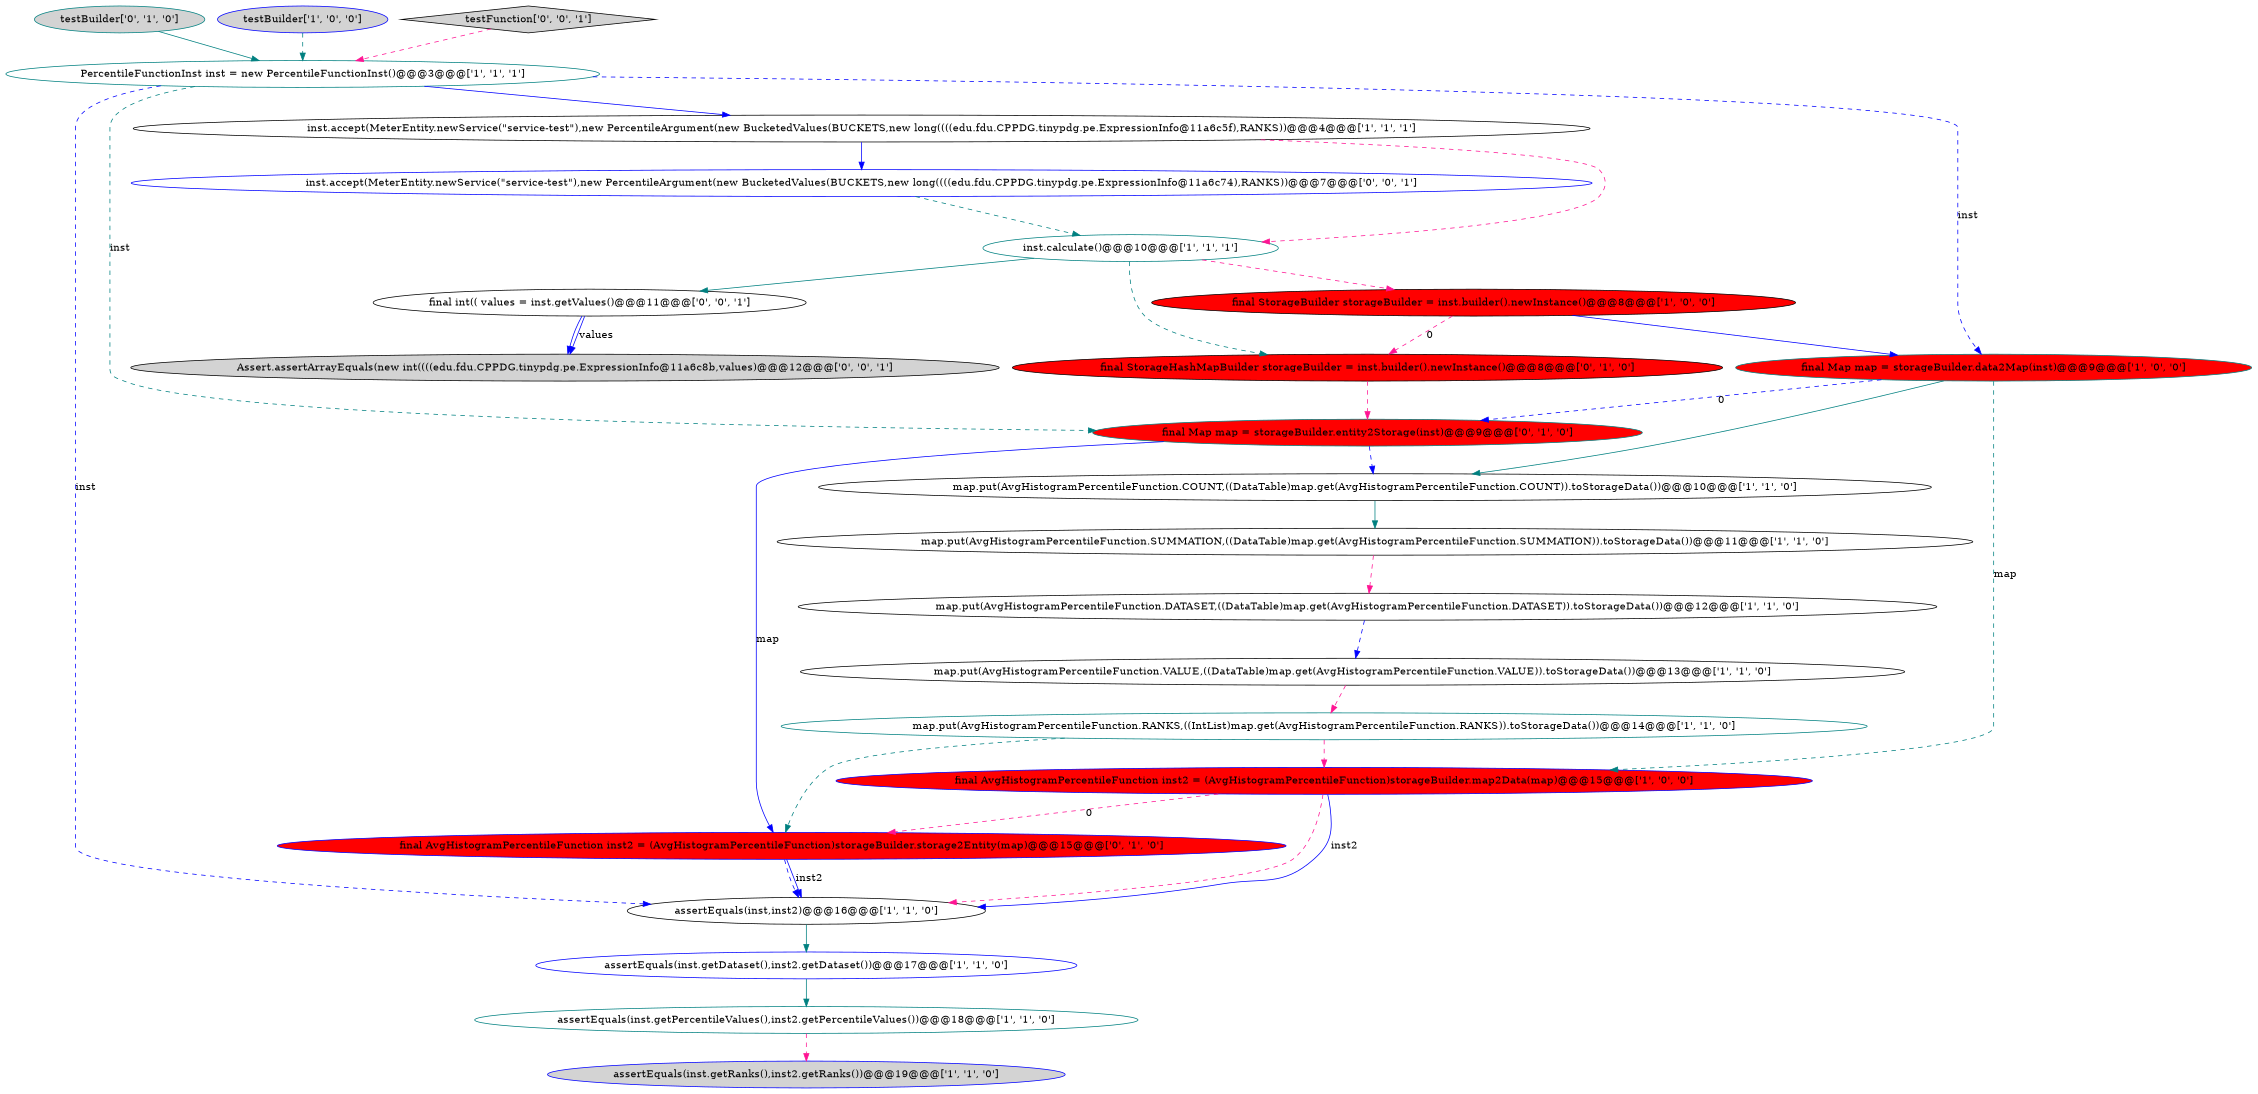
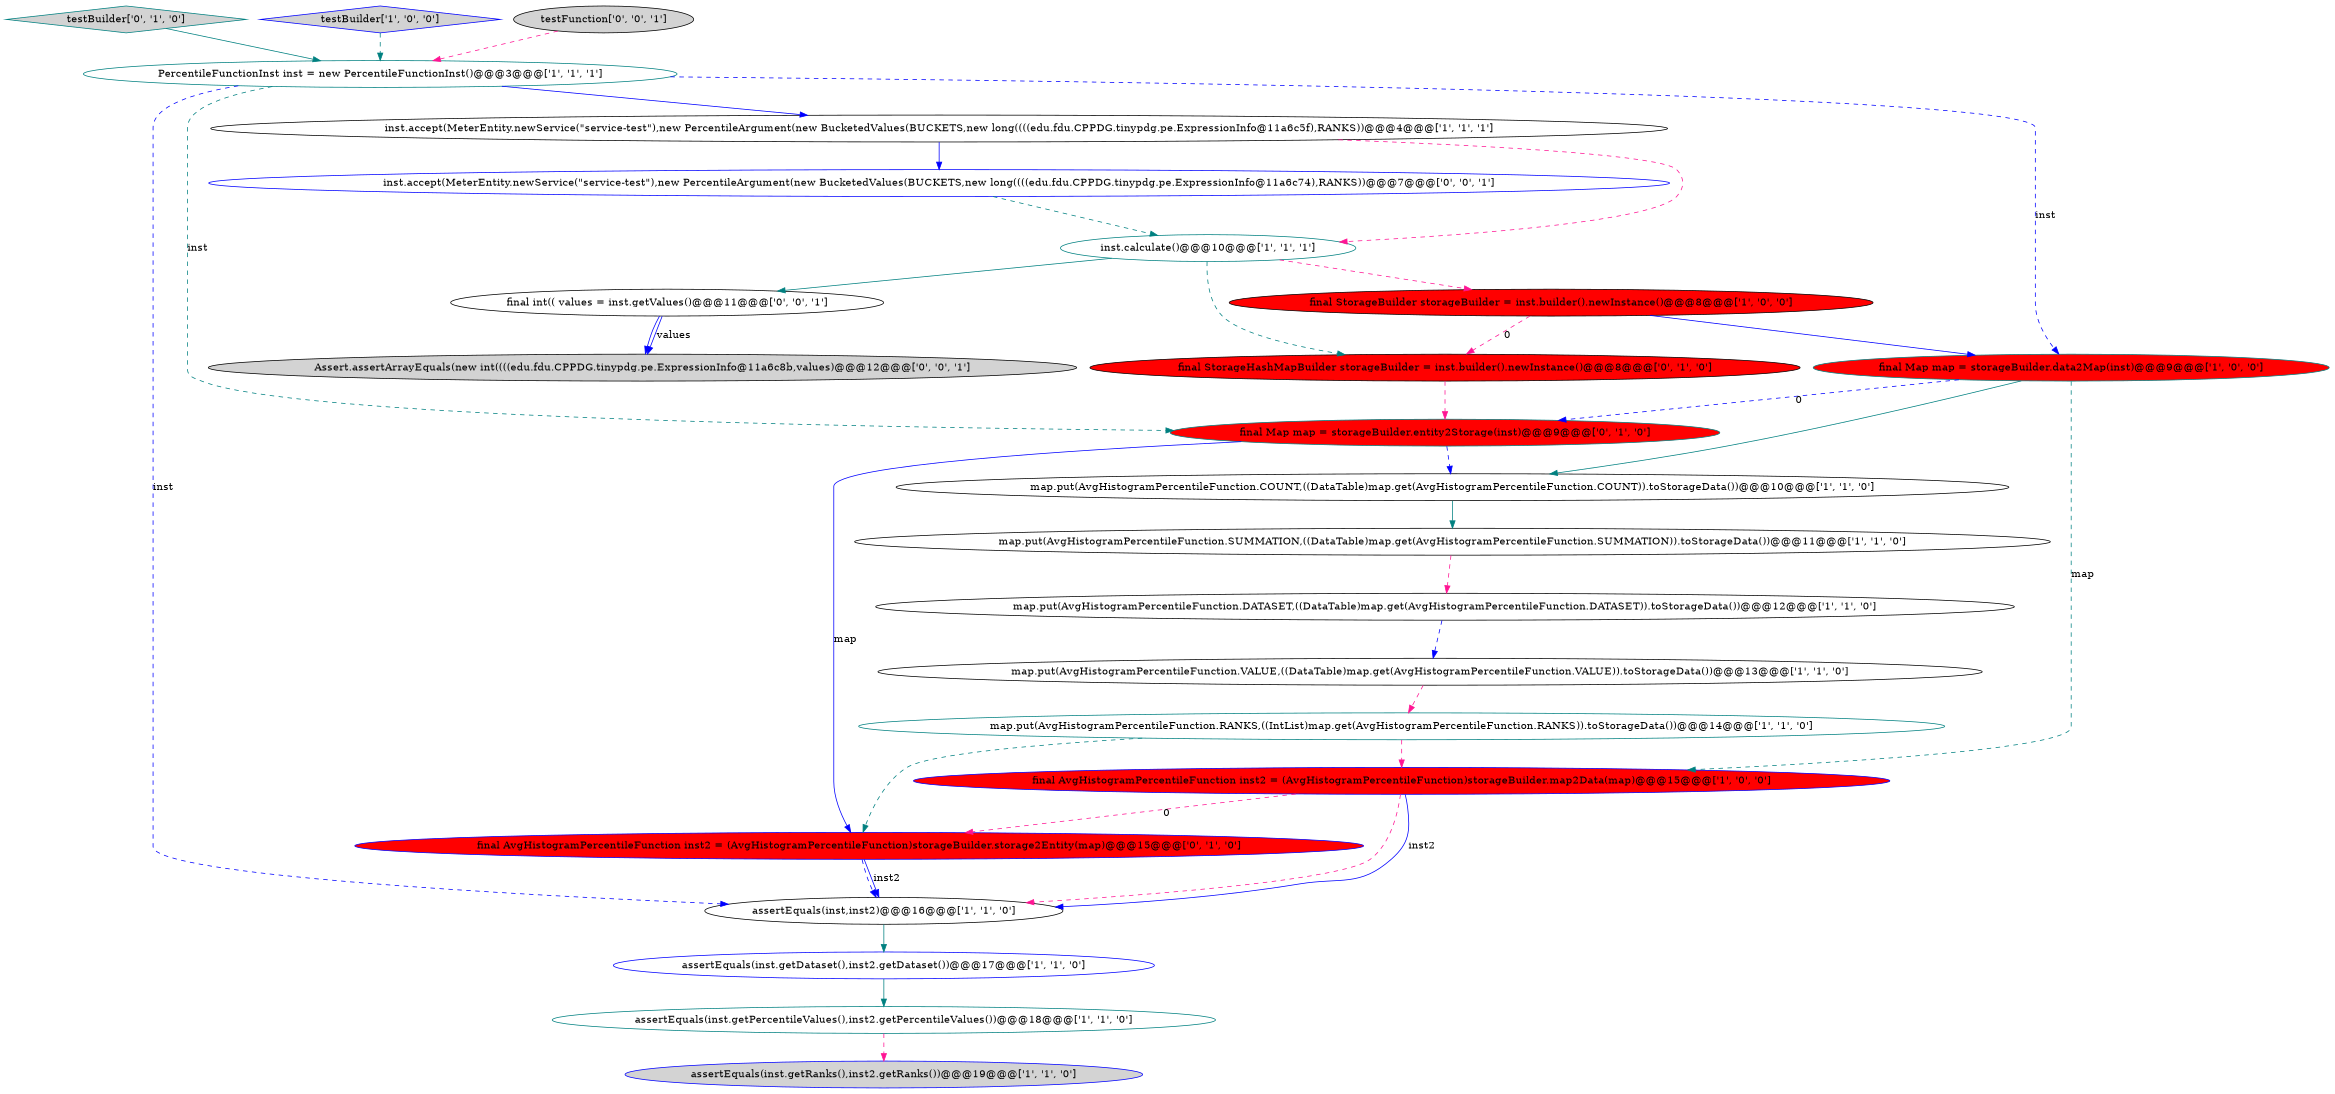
(120, 19) -> (126, 19)
(303, 19) -> (380, 19)
(528, 19) -> (604, 19)
